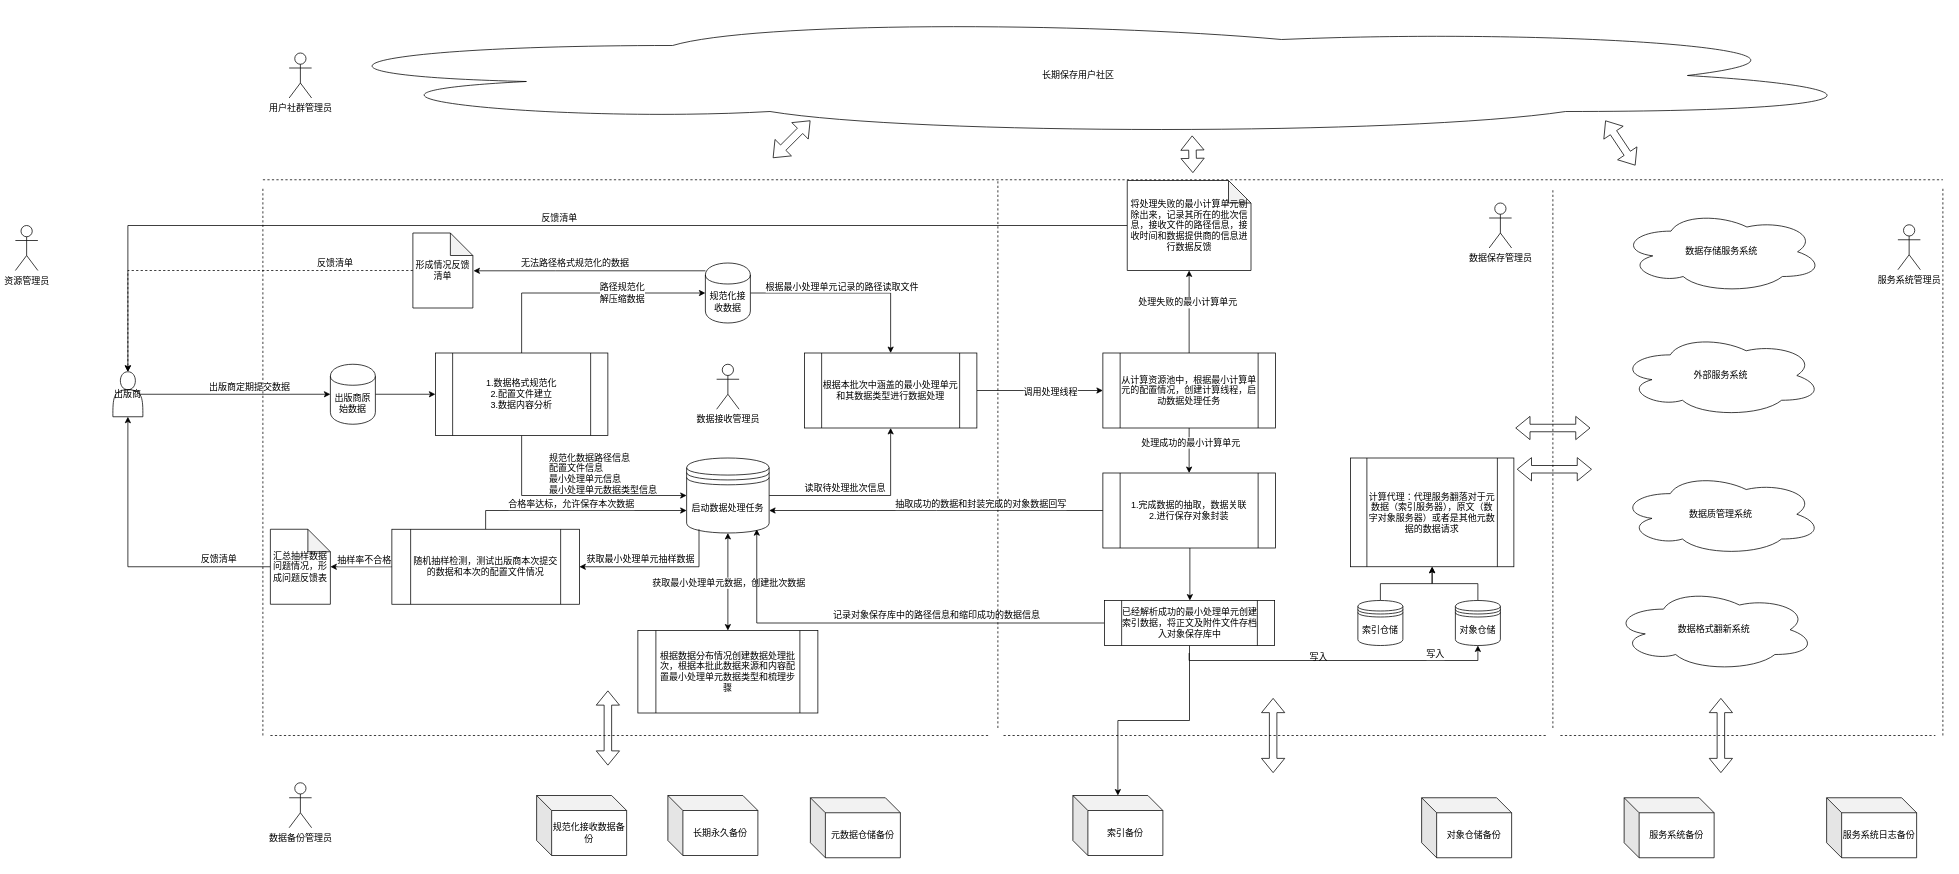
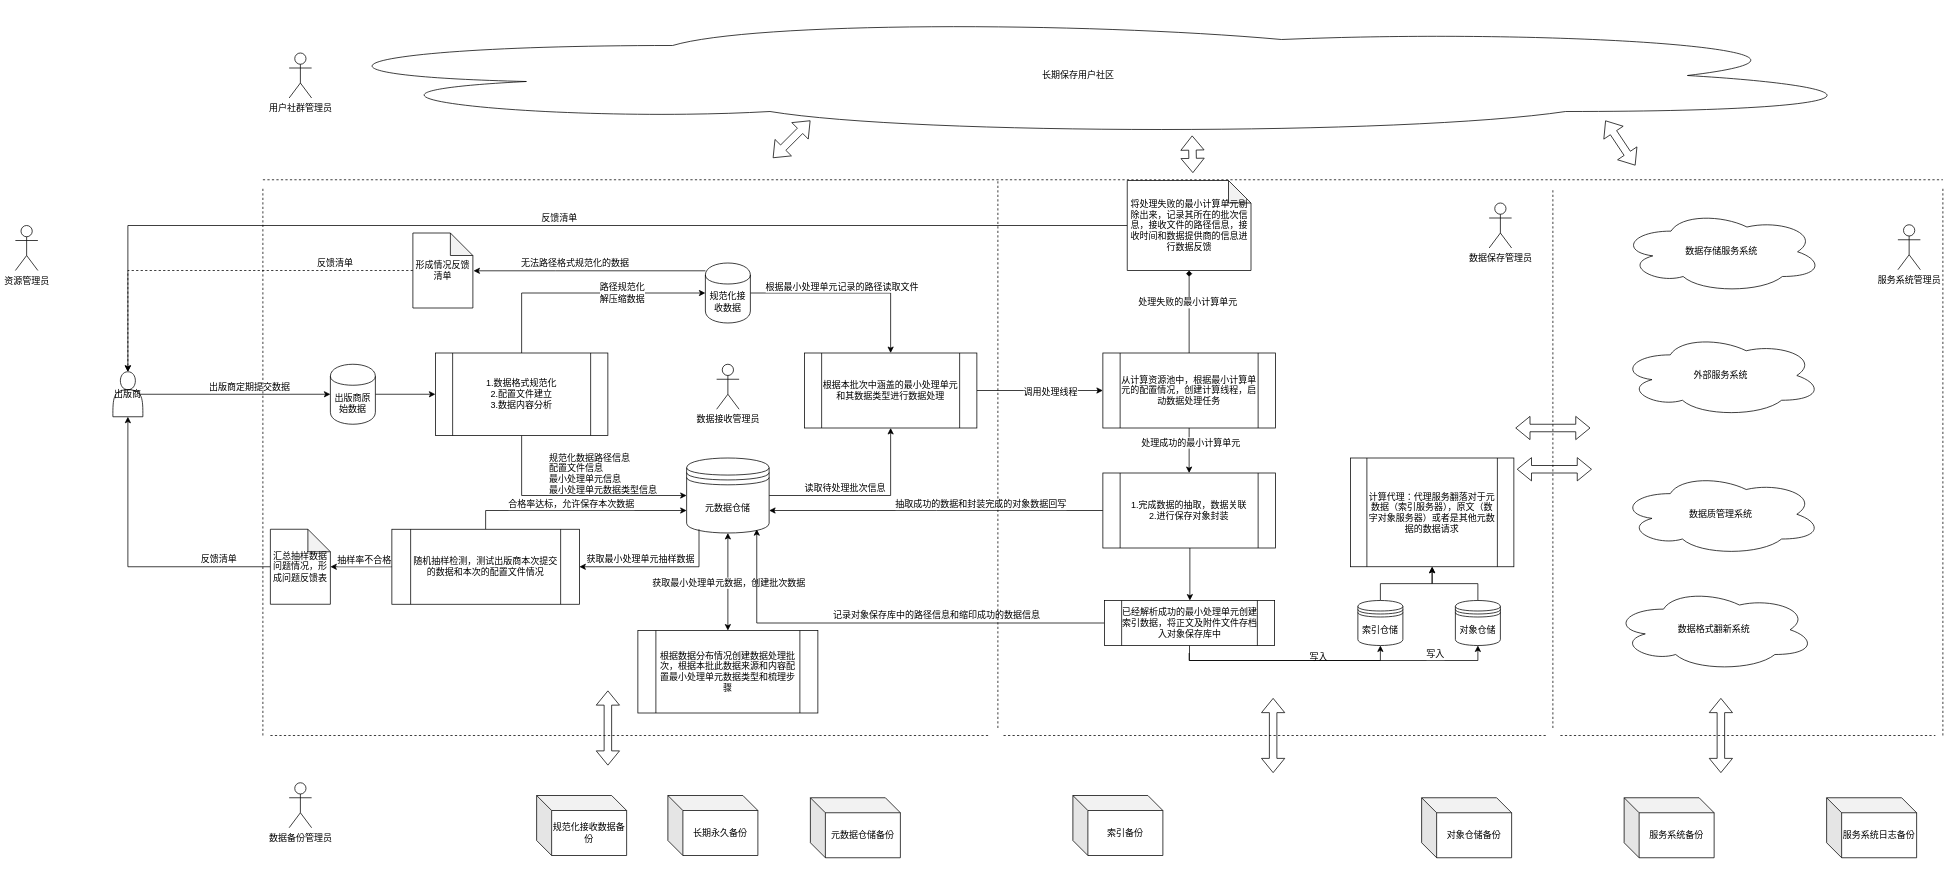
(1189, 277) -> (1189, 277)
(728, 508) -> (728, 508)
(1182, 720) -> (1380, 654)
